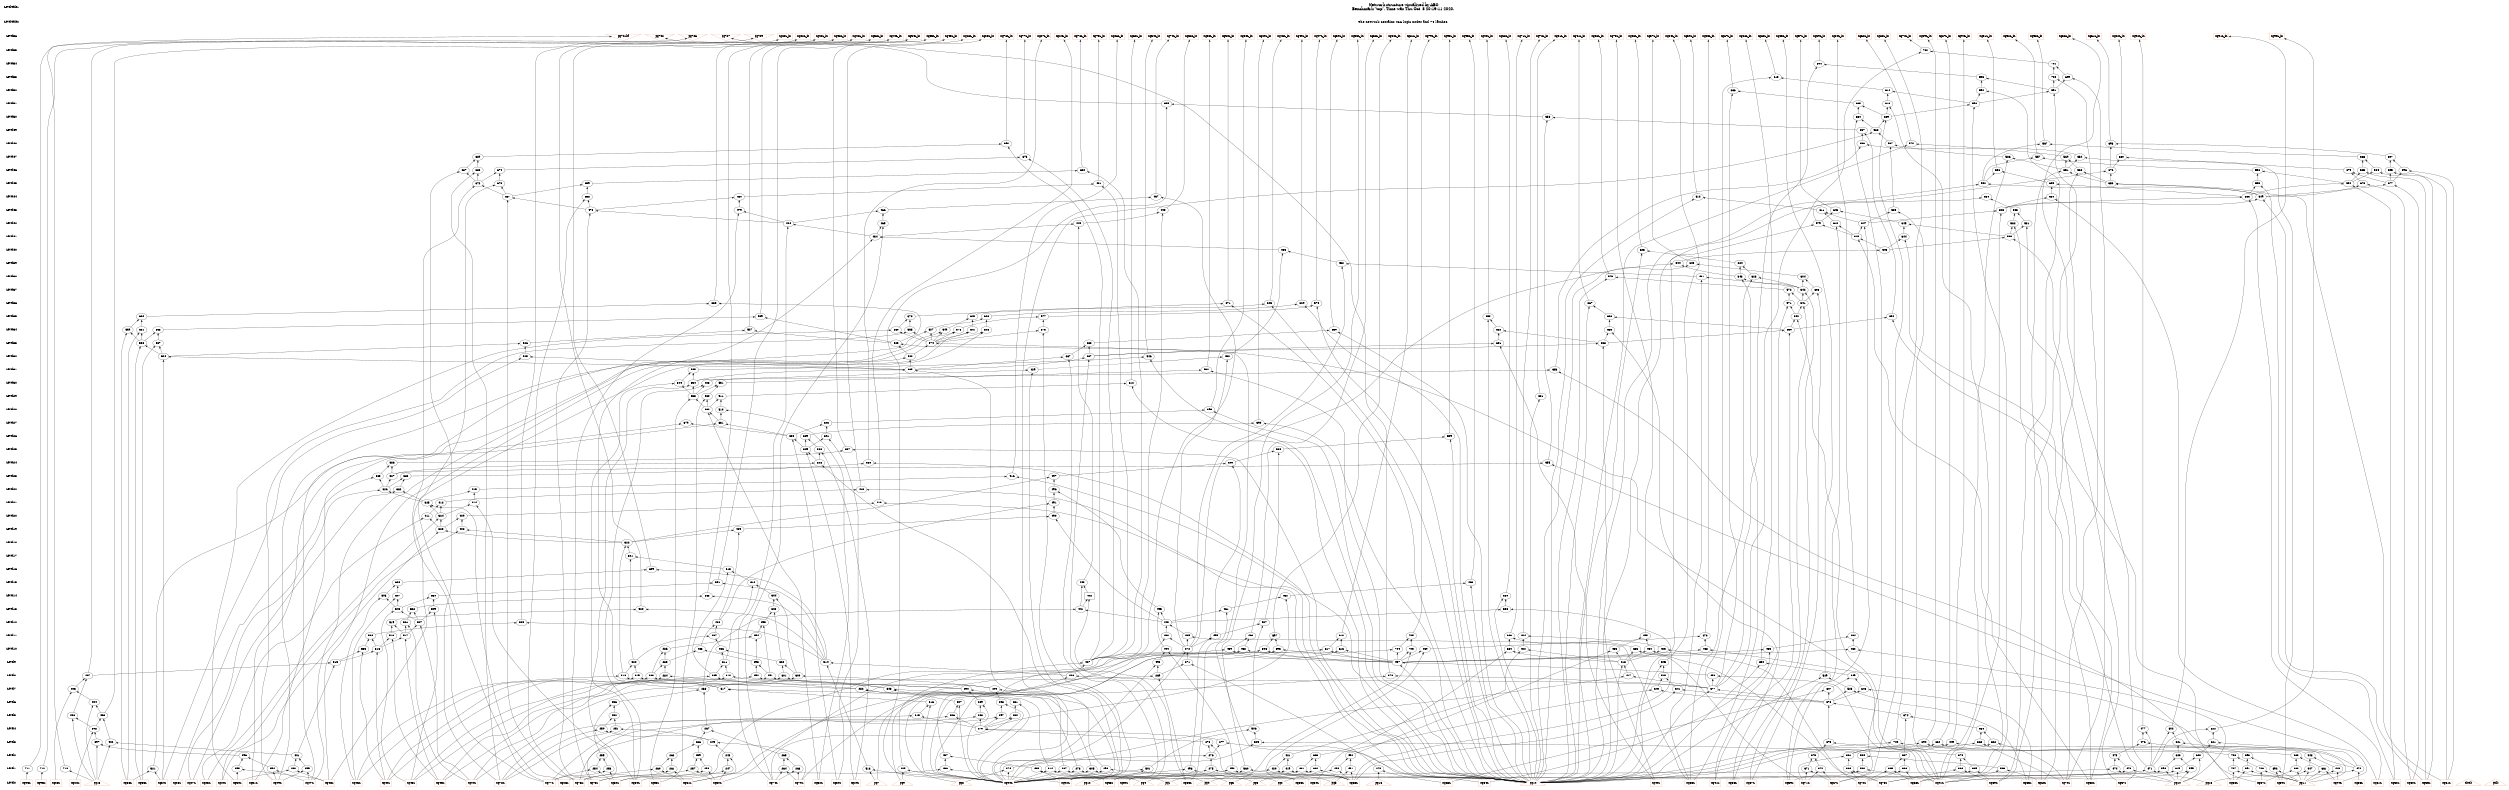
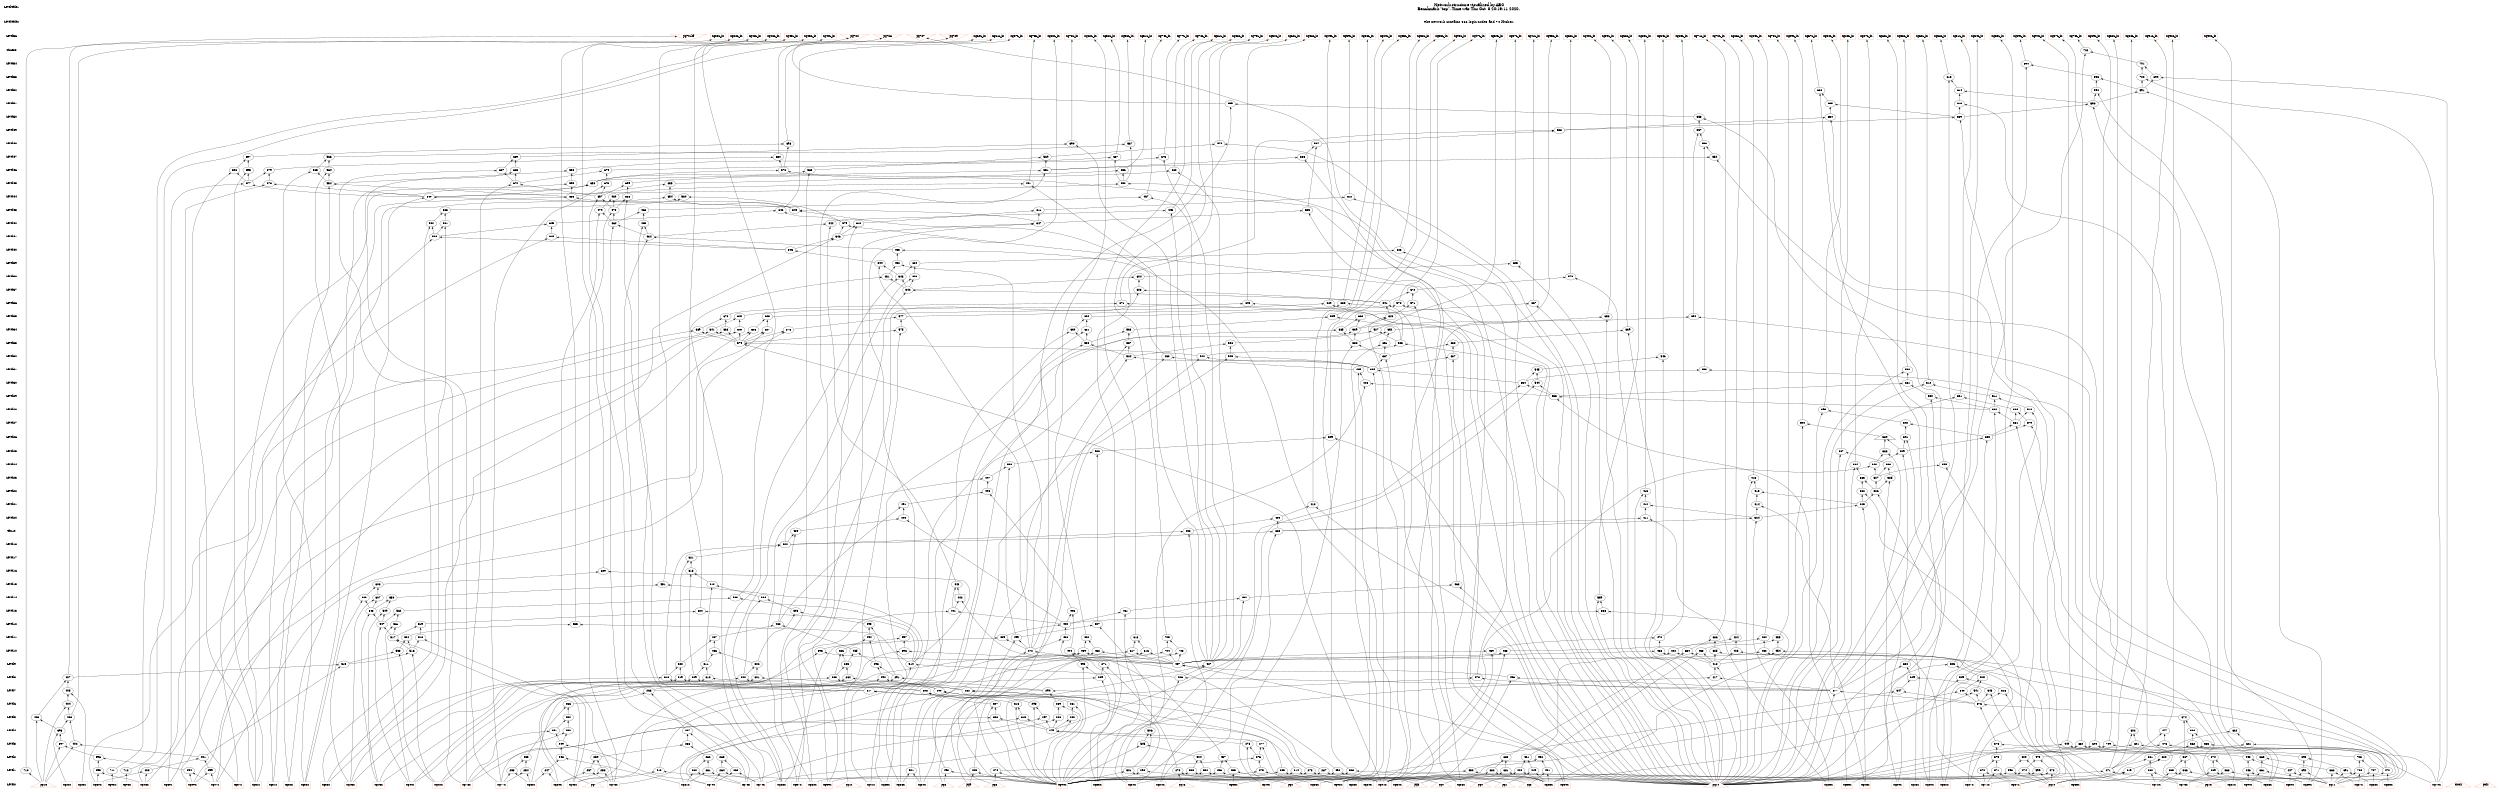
(11, 51) -> (11, 51)
none -> (2016, 410)
(806, 436) -> (1885, 437)
(11, 529) -> (11, 531)
